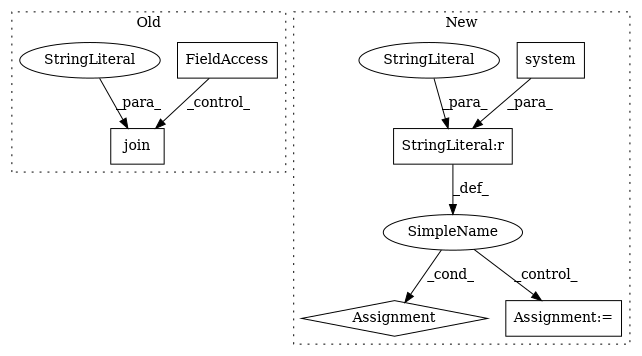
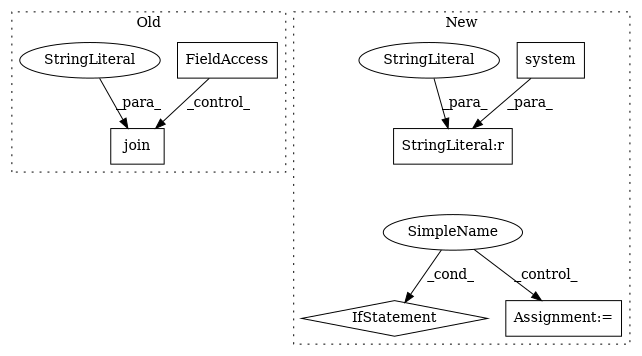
(453, 184) -> none
(395, 318) -> (395, 318)
